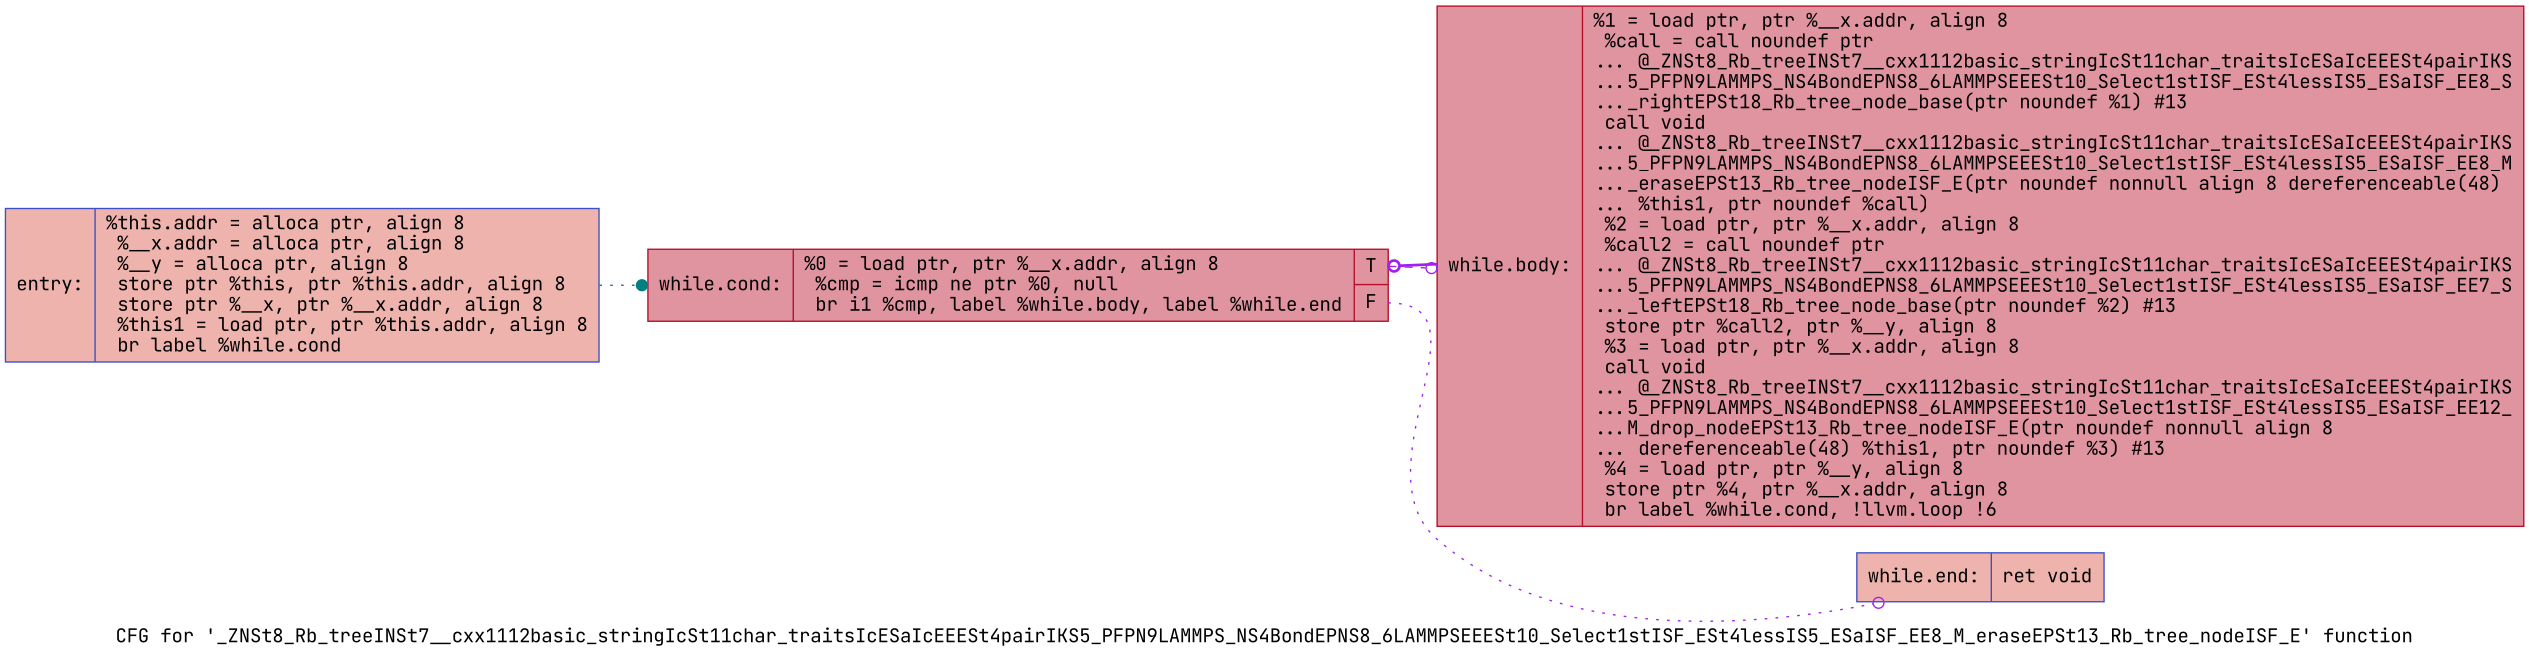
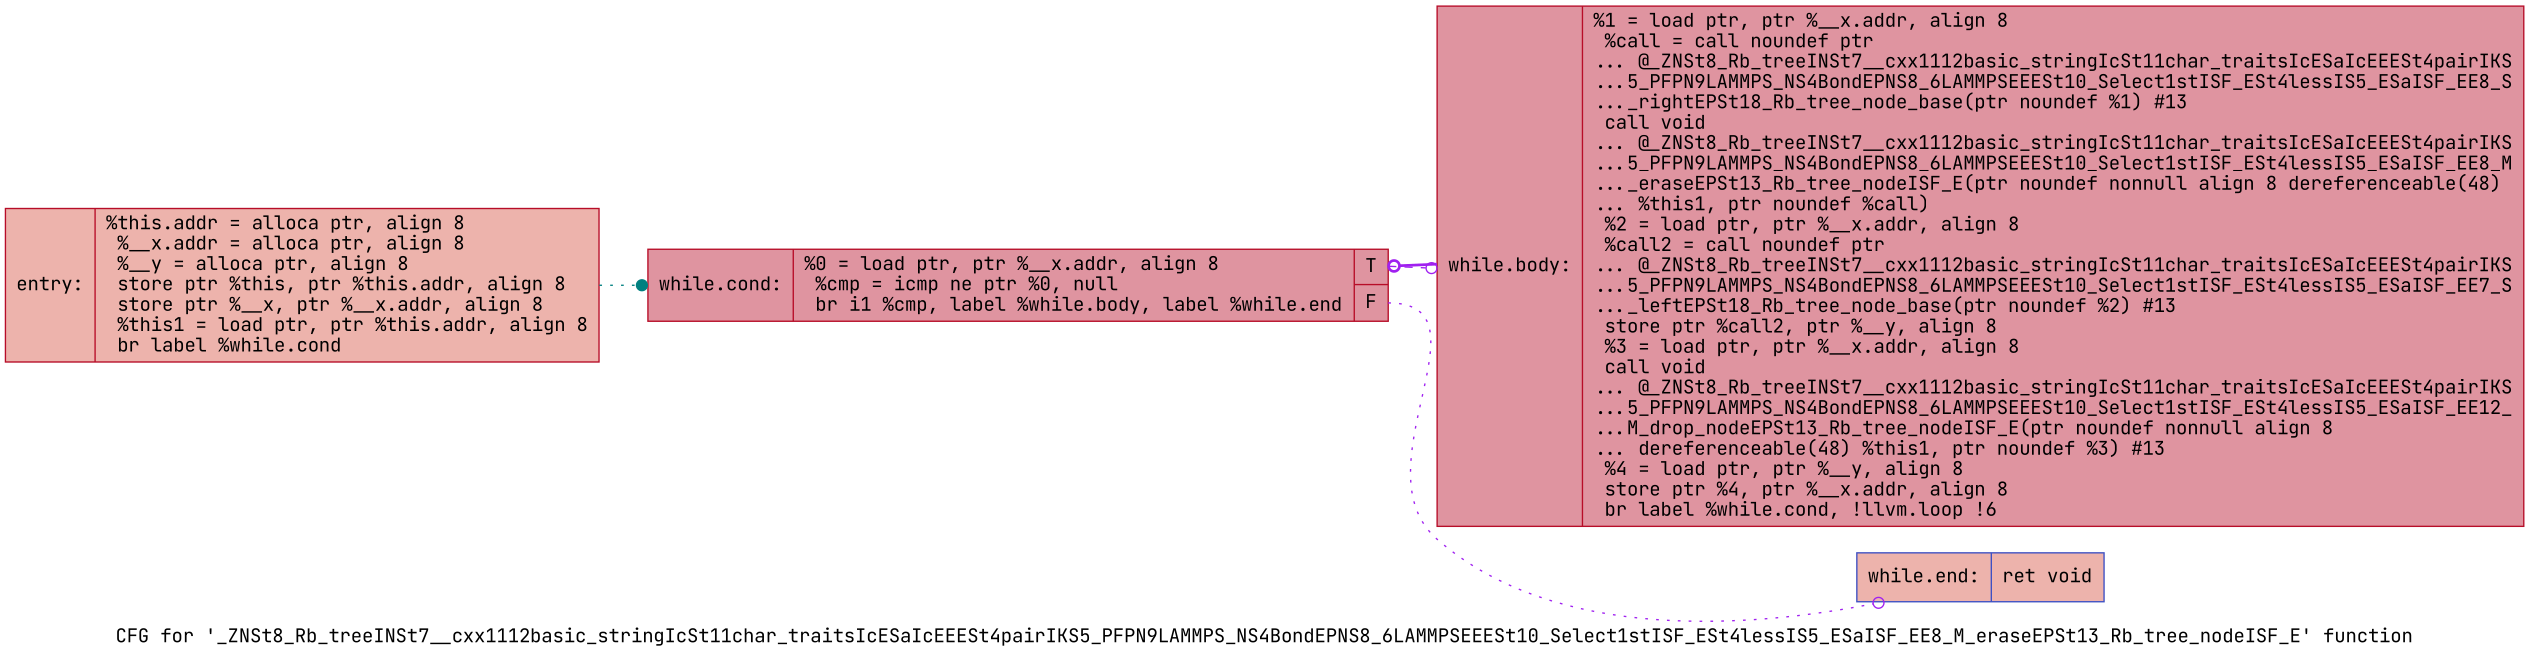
(302, 285) -> (302, 285)
